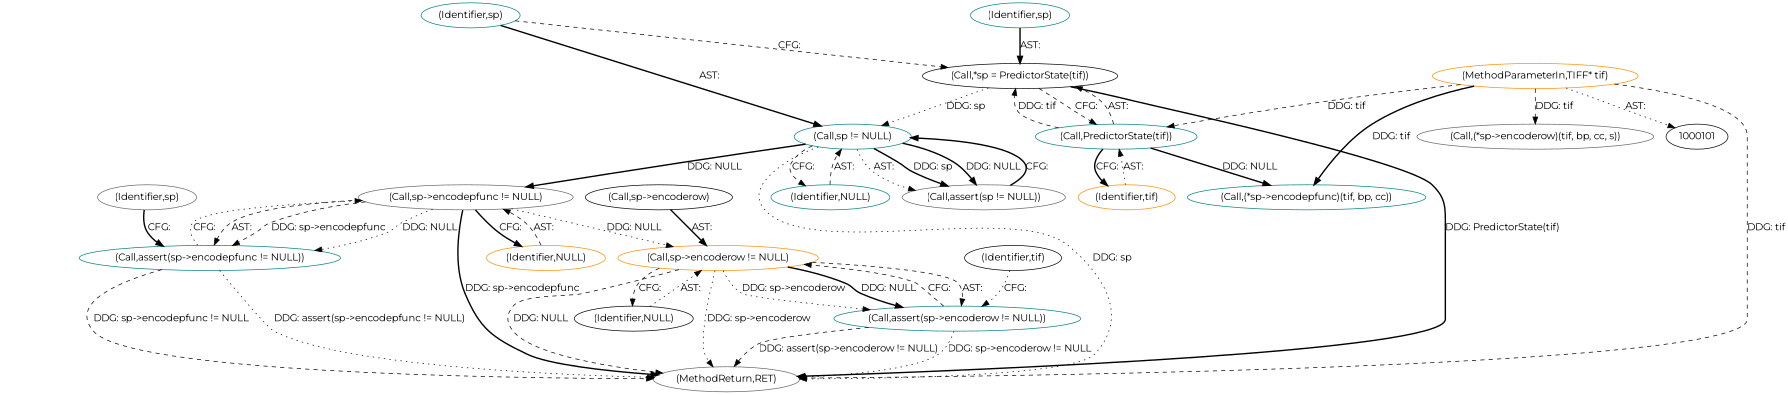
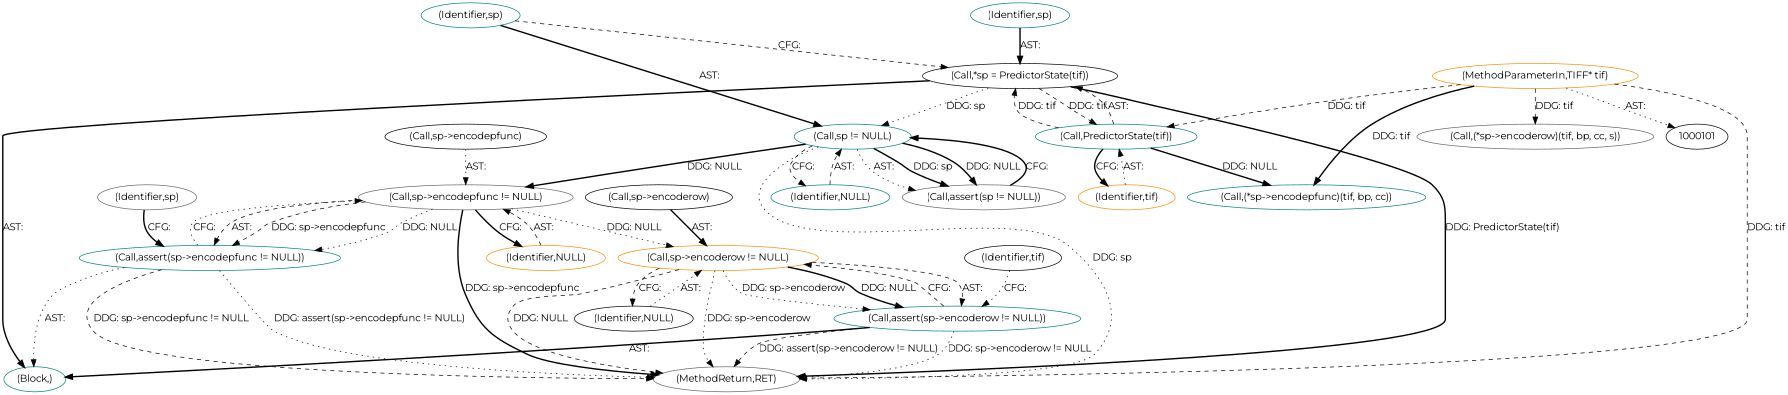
(1088, 106) -> (1088, 106)
none -> (466, 137)
none -> (35, 379)
